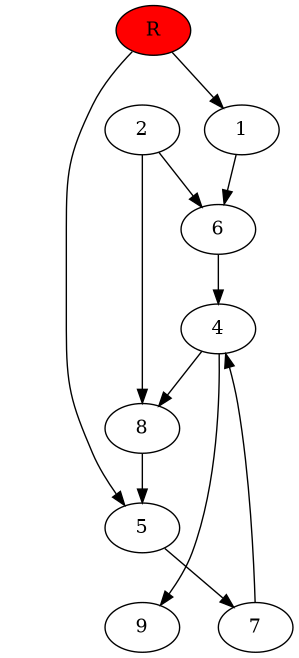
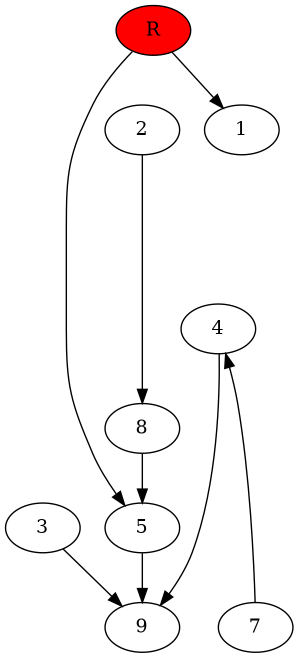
(218, 229) -> none
(185, 373) -> none
none -> (43, 528)
(194, 573) -> (142, 571)
